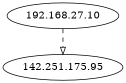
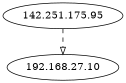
(63, 38) -> (63, 38)
